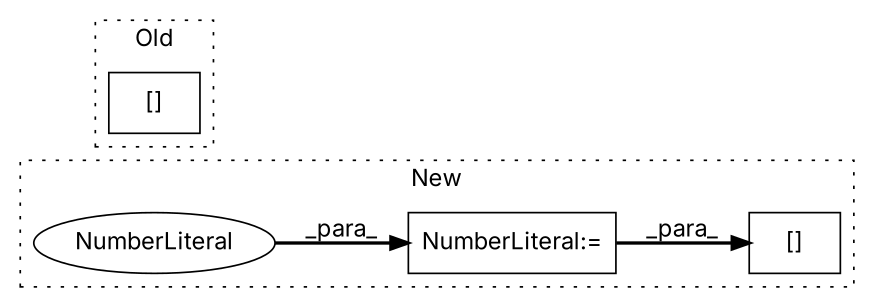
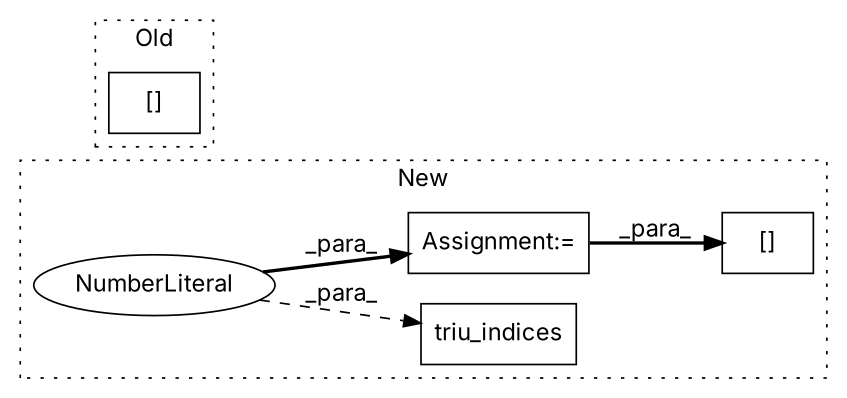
(512, 243) -> (499, 243)
none -> (499, 334)
